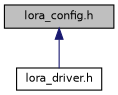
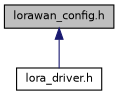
(59, 17) -> (59, 17)
